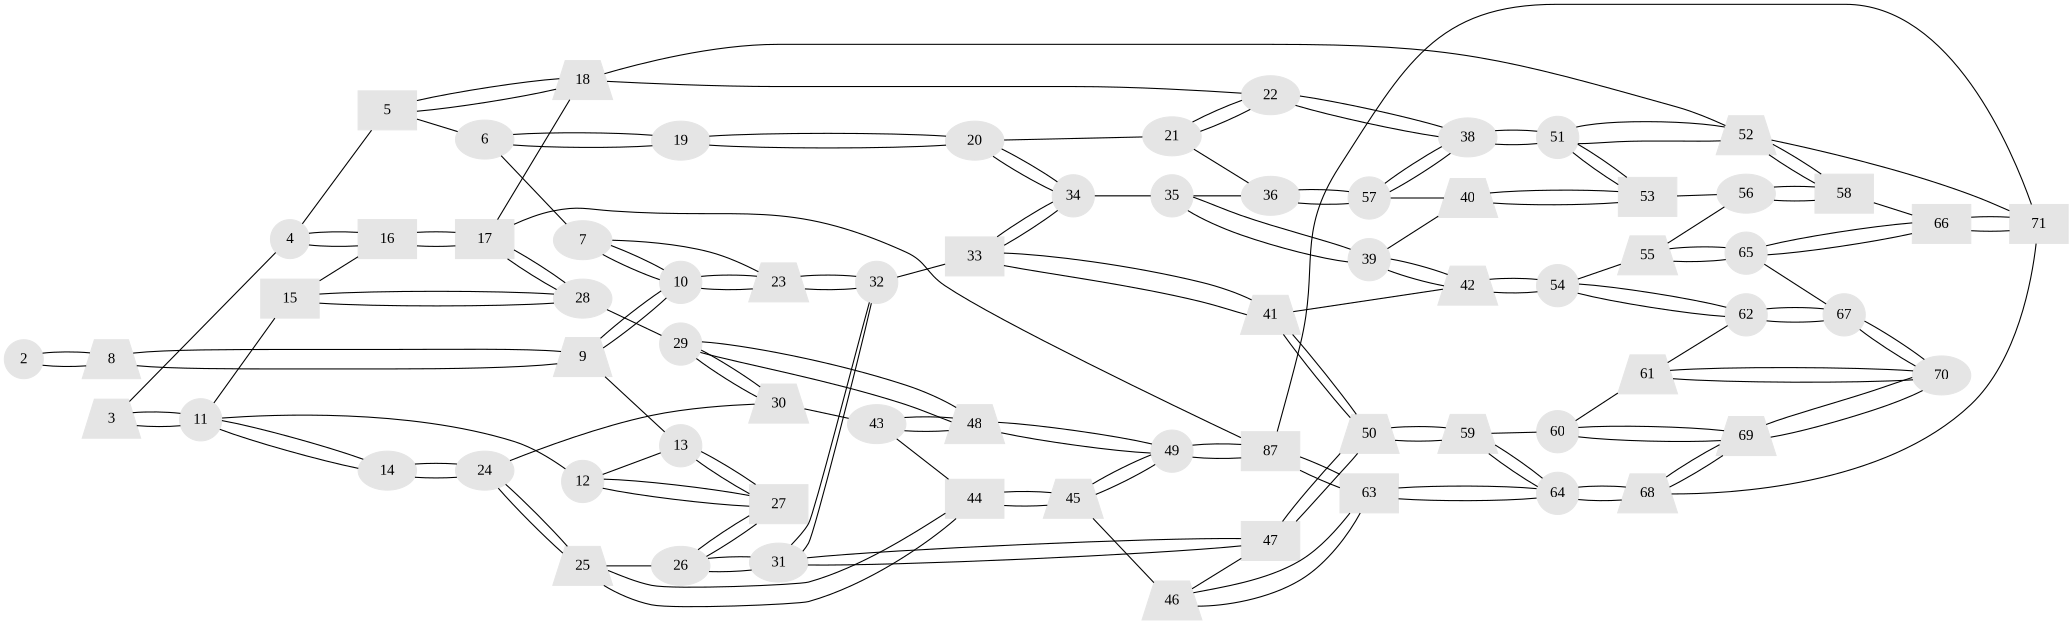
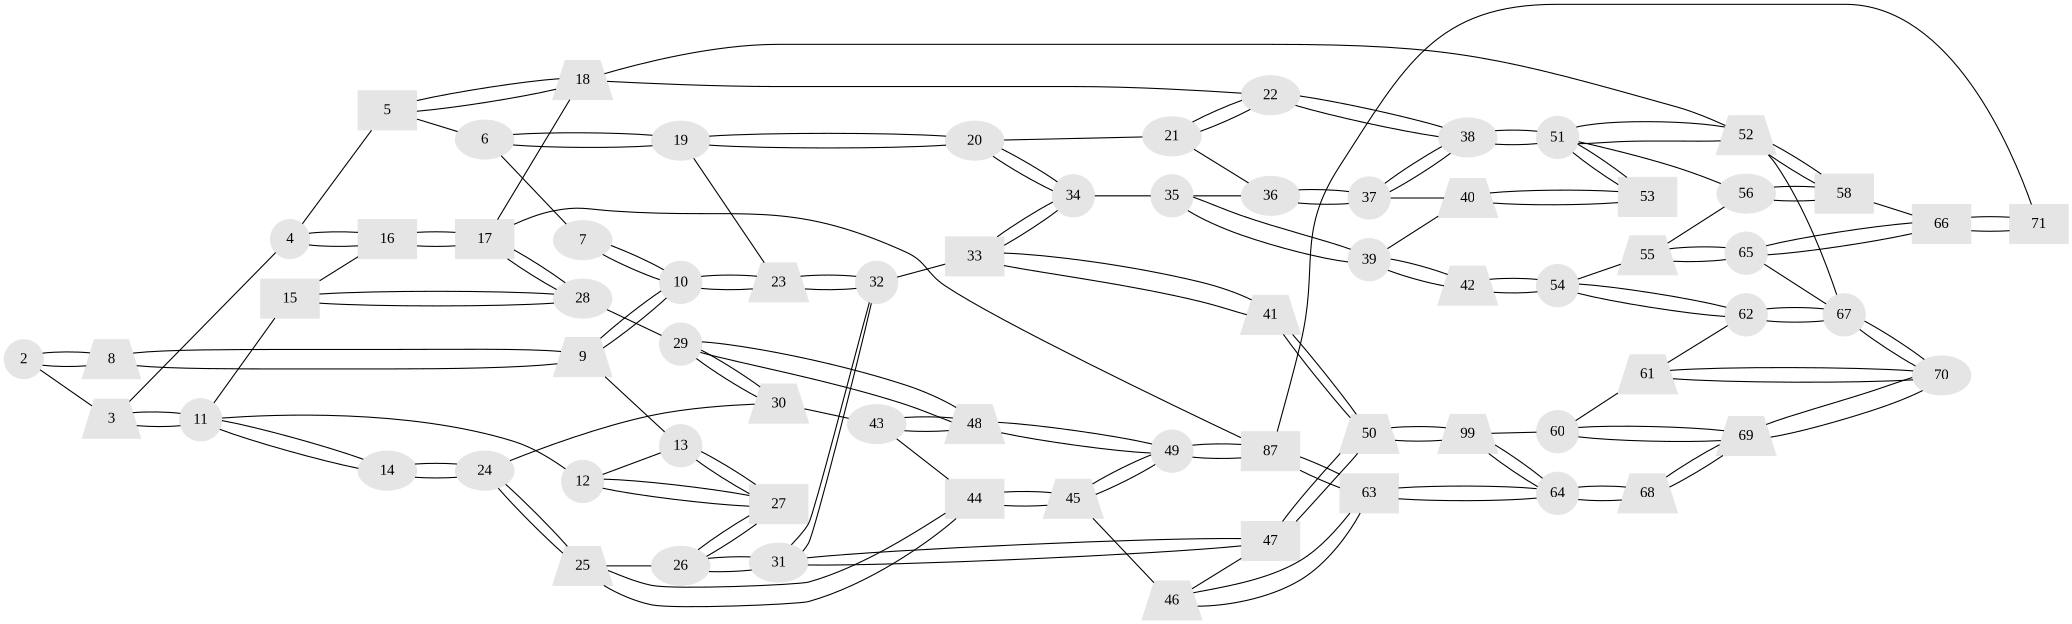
(1892, 170) -> (1808, 222)
(1697, 195) -> (1651, 160)
(1369, 198) -> (1369, 198)
(687, 247) -> (725, 205)
(1368, 300) -> none
none -> (66, 388)
(1468, 434) -> (1468, 434)
(1912, 444) -> none
